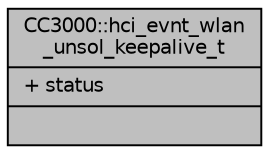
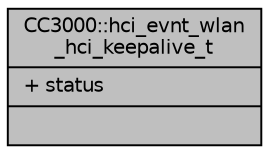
(135, 48) -> (135, 48)
